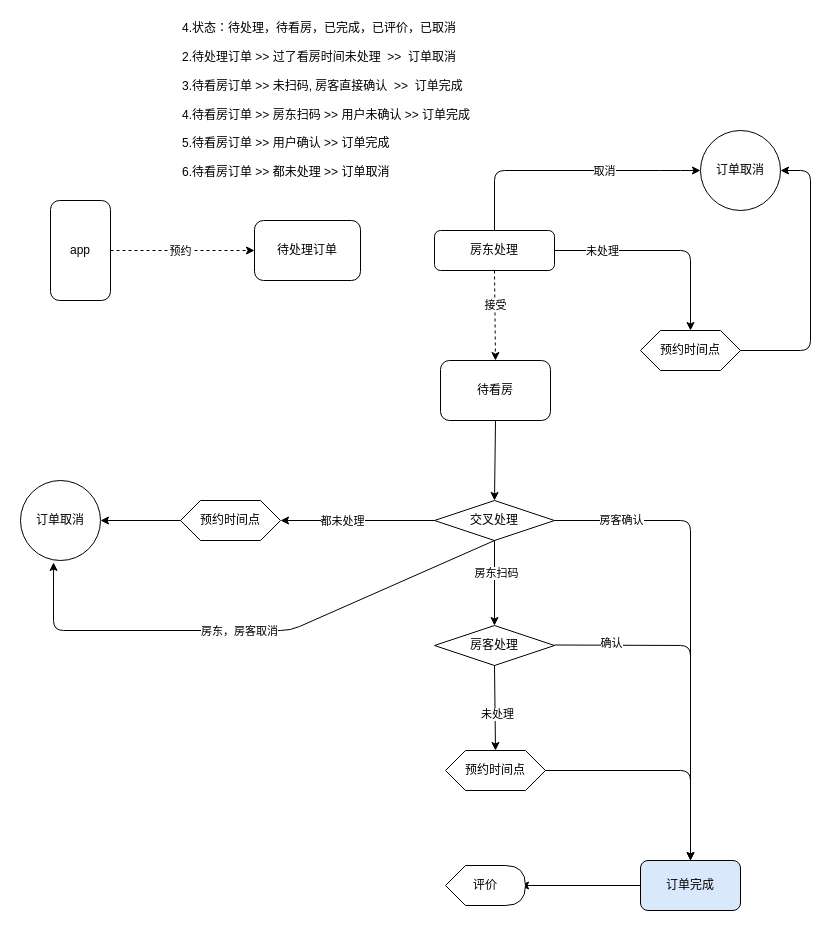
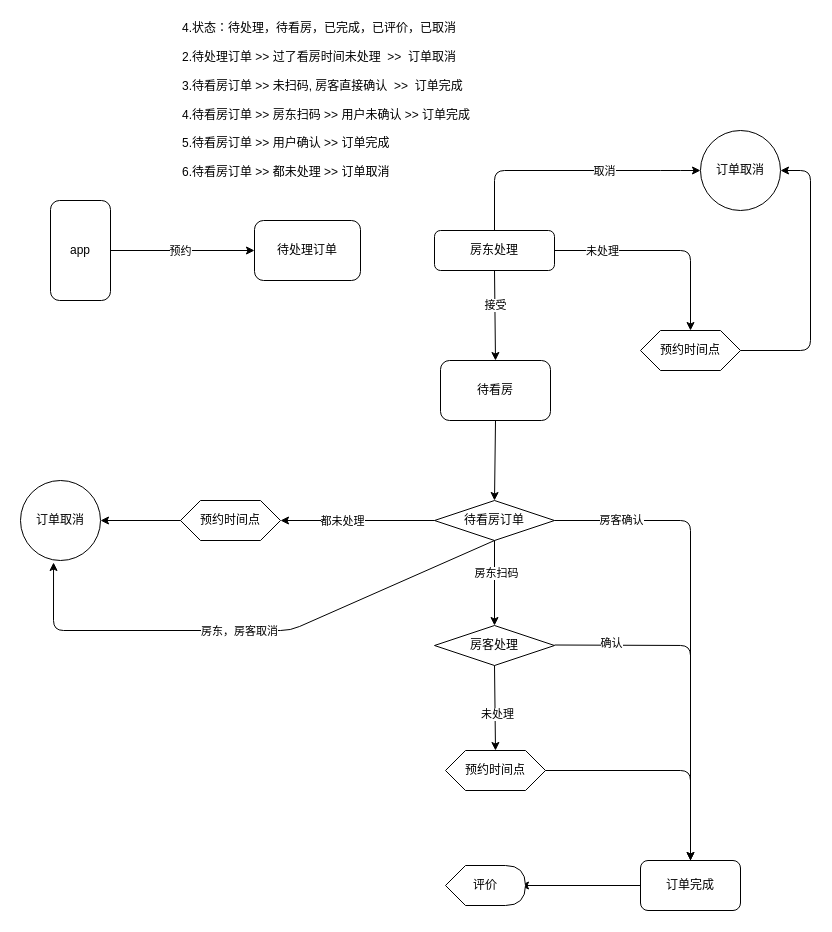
(141, 251) -> (141, 251)
(495, 334) -> (495, 334)
(495, 521) -> (495, 521)
(691, 886) -> (691, 886)
